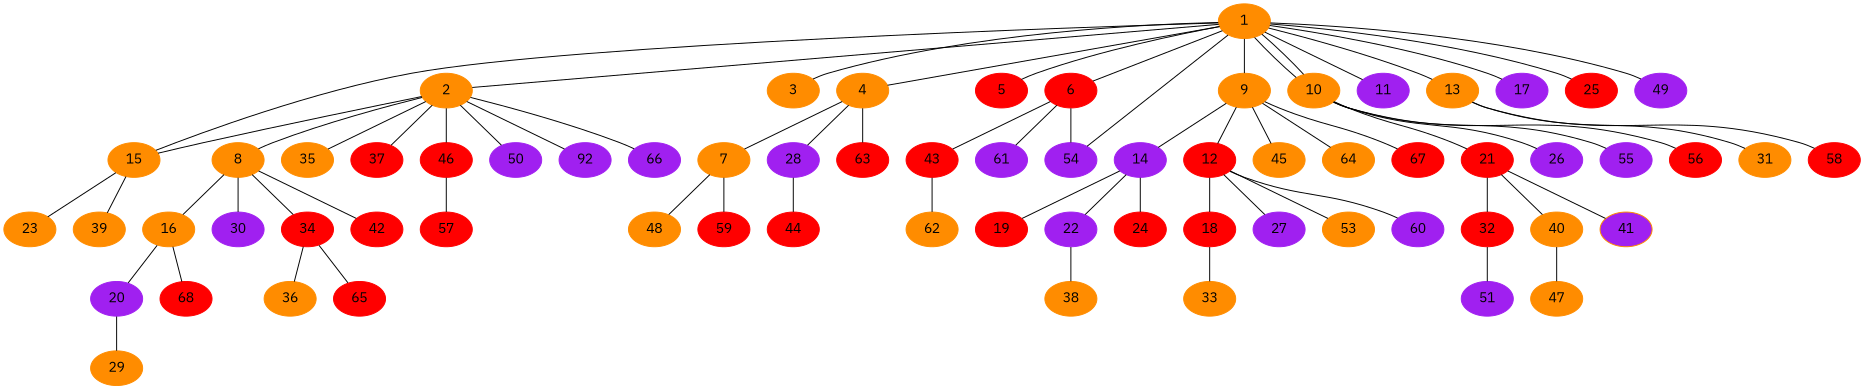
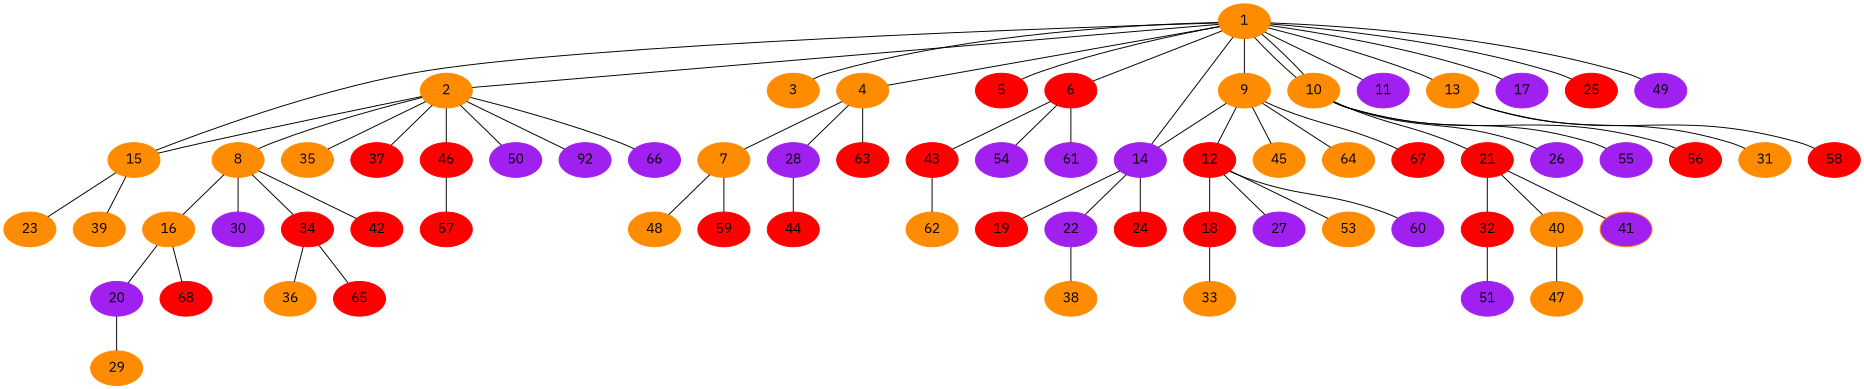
(1158, 91) -> (1192, 91)
